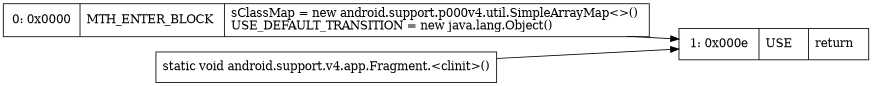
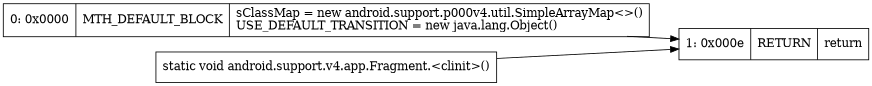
(150, 20) -> (153, 20)
(779, 44) -> (784, 44)
